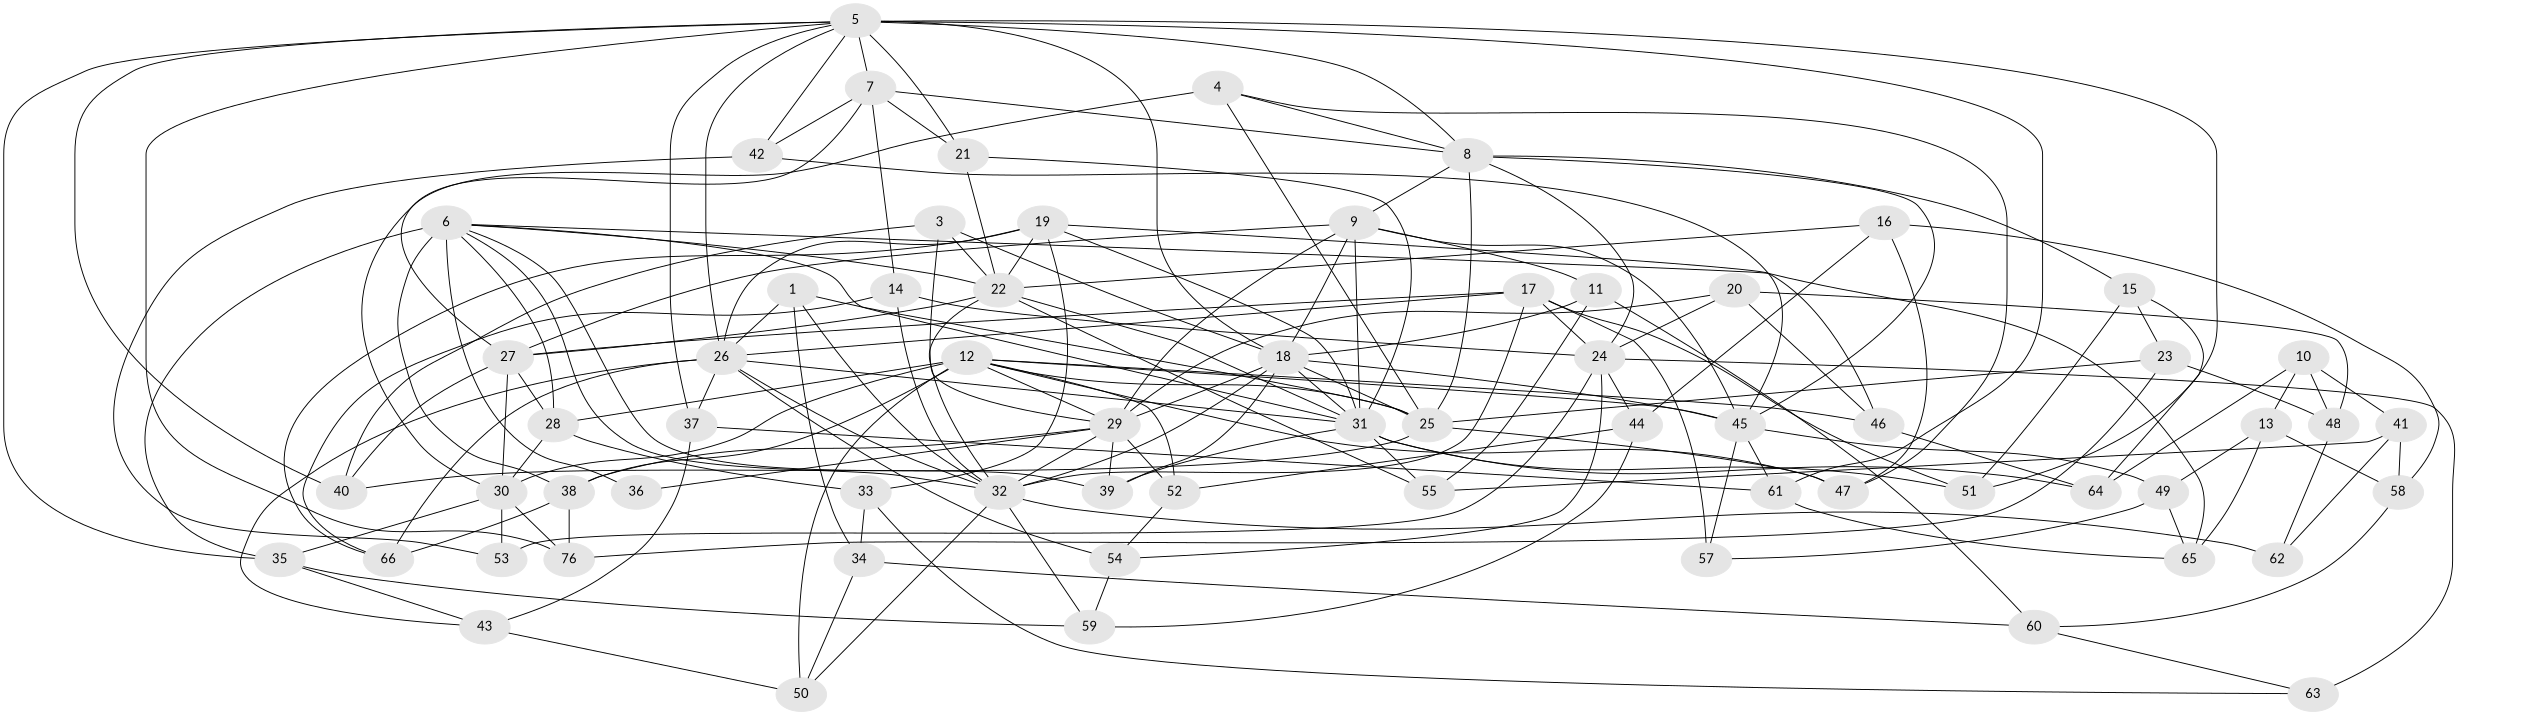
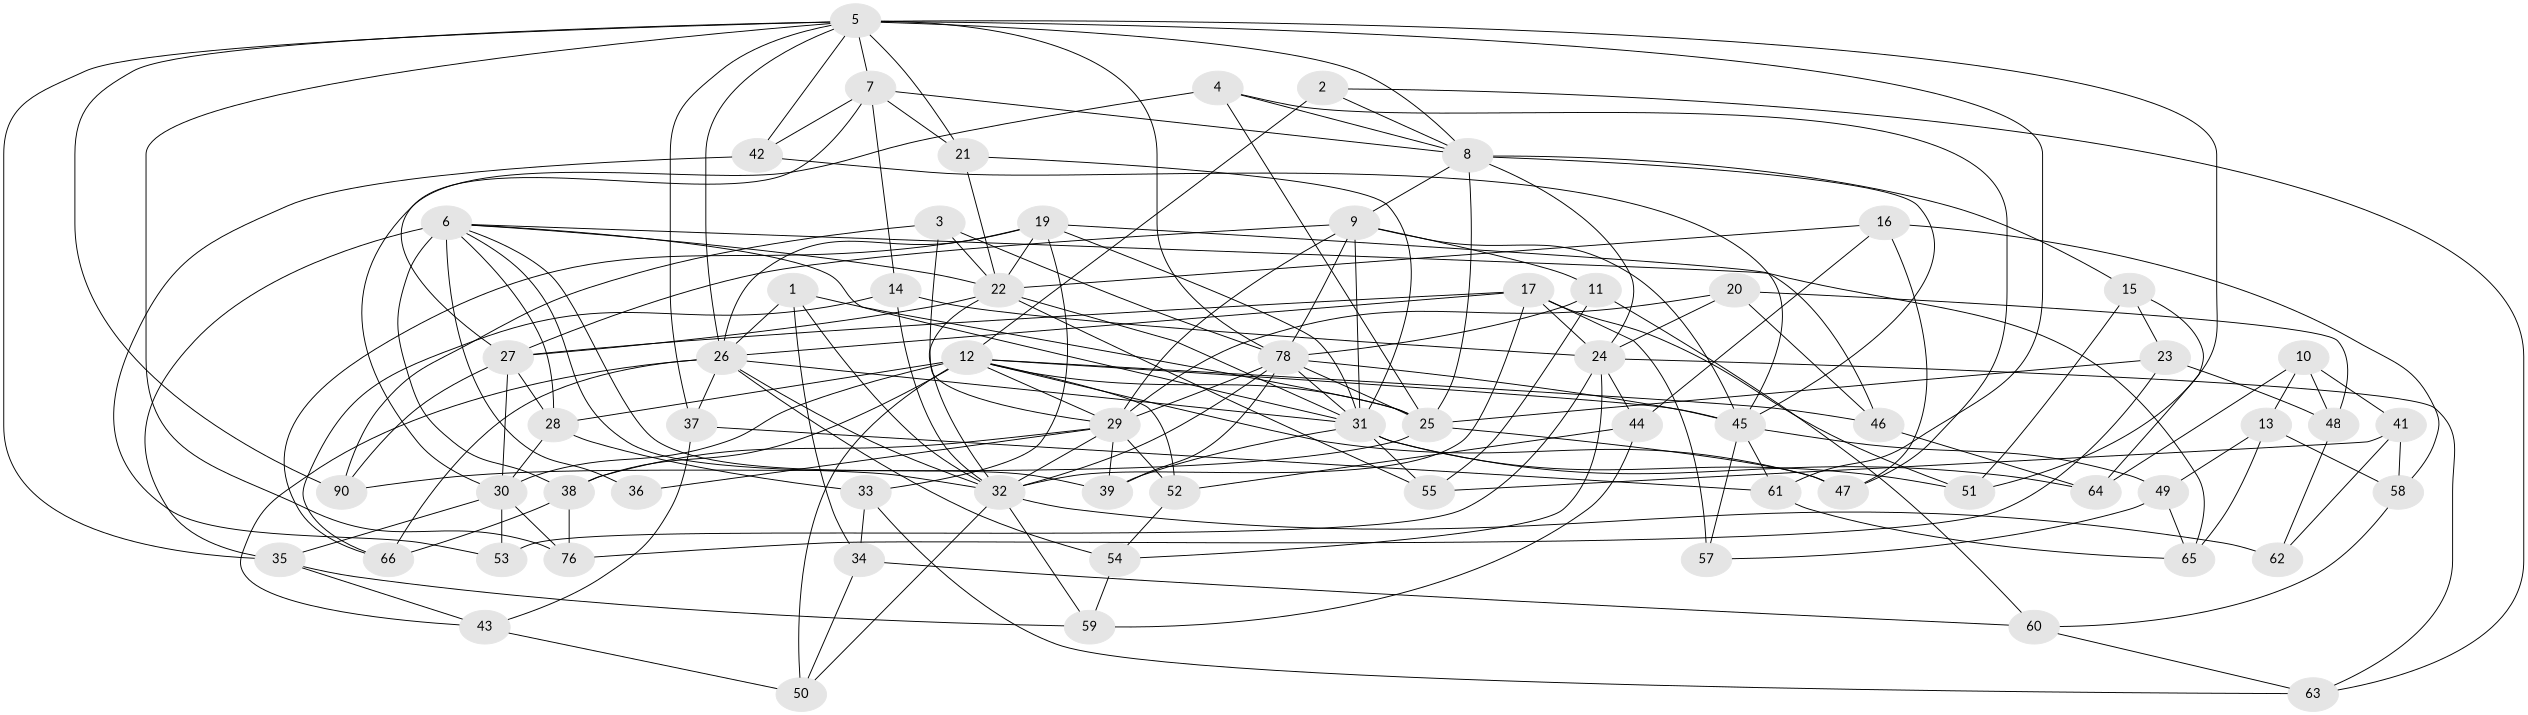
none -> (1323, 88)
(1283, 358) -> (1283, 358)
(342, 492) -> (342, 492)
